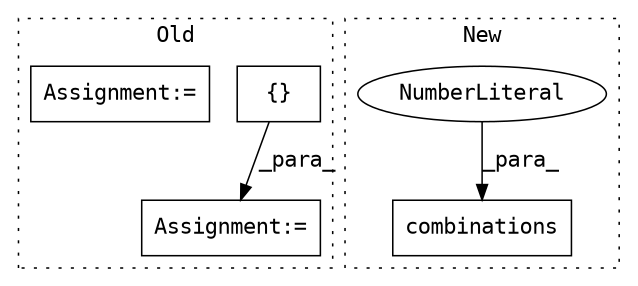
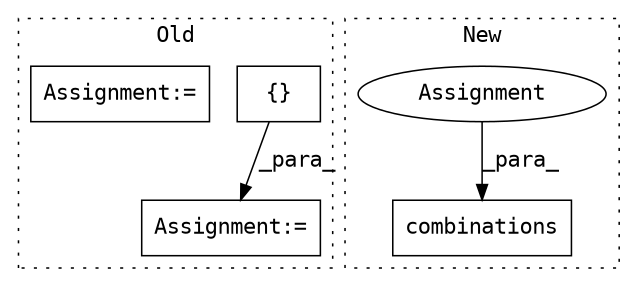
(482, 94) -> (482, 94)
